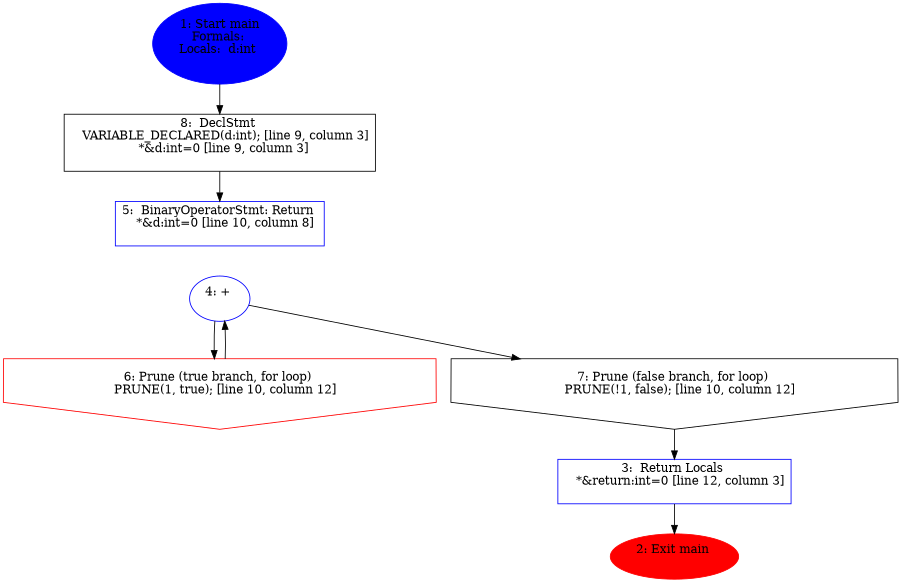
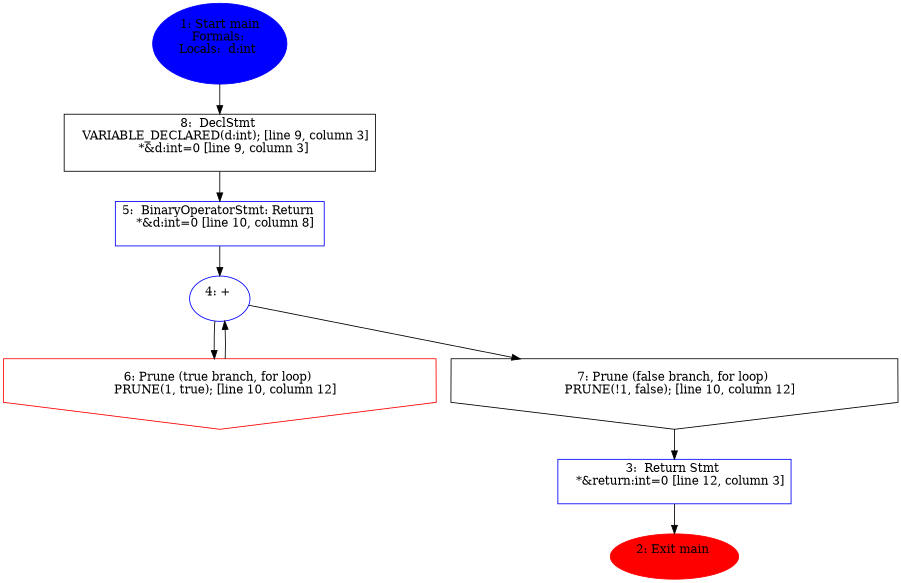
none -> (220, 257)
(674, 482) -> (674, 482)
